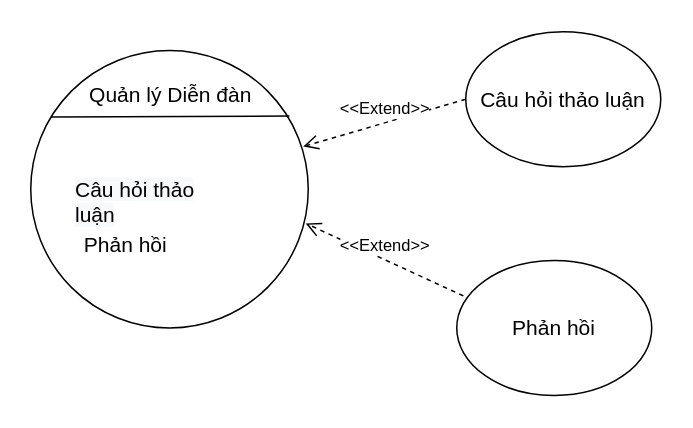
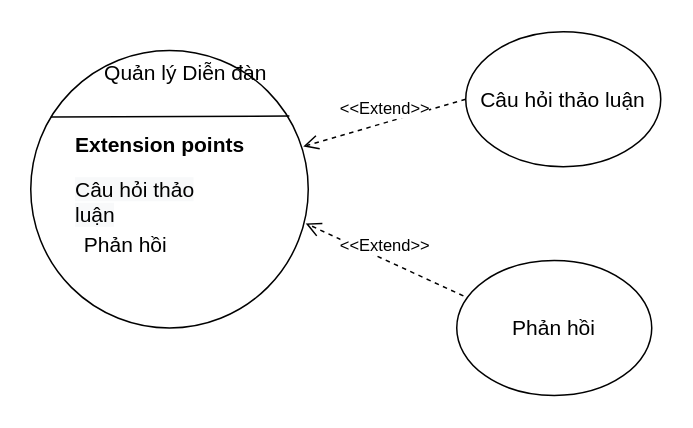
(170, 95) -> (185, 73)
none -> (170, 144)
